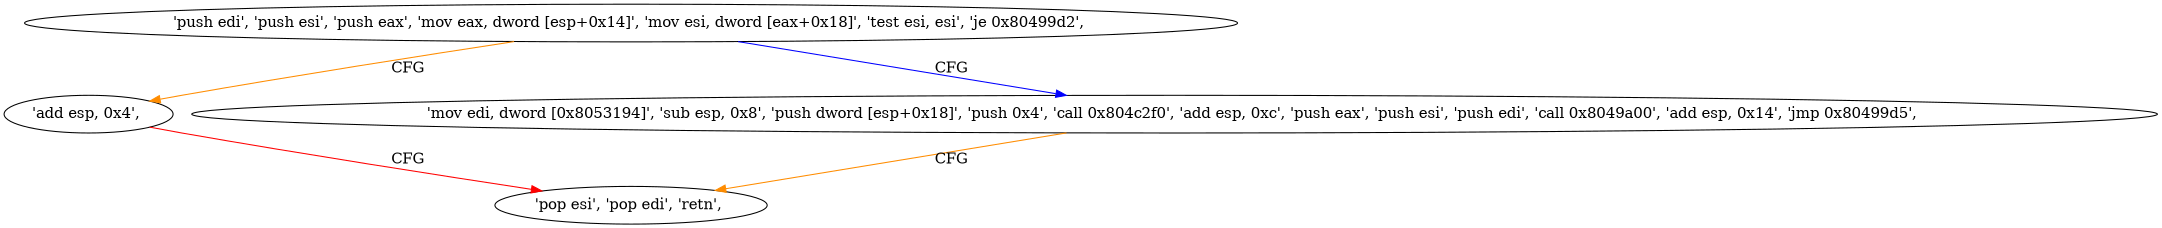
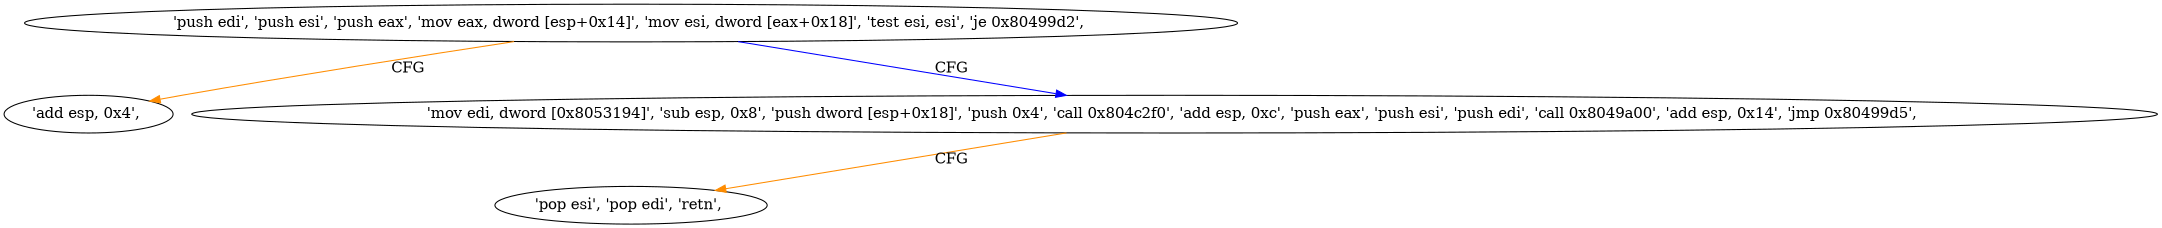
(340, 159) -> none
